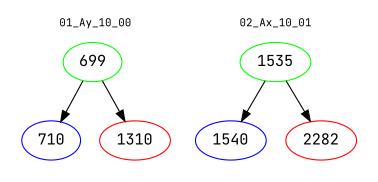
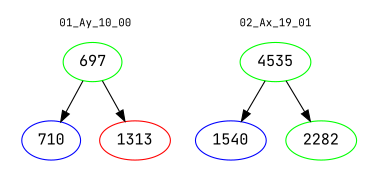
(276, 23) -> (276, 23)
(93, 62) -> (93, 62)
(275, 62) -> (275, 62)
(135, 140) -> (135, 140)
(321, 140) -> (321, 140)
